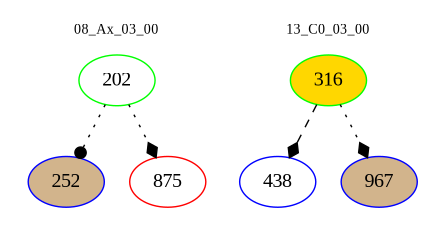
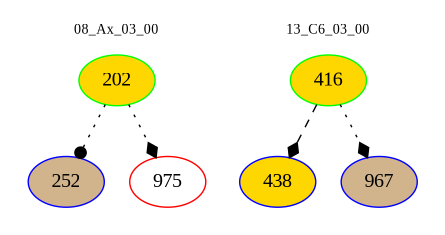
(328, 30) -> (328, 30)
(117, 80) -> (117, 80)
(328, 80) -> (328, 80)
(168, 182) -> (168, 182)
(278, 182) -> (278, 182)
